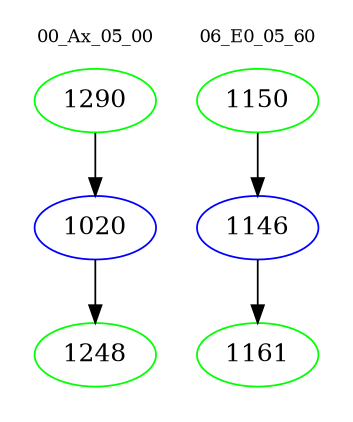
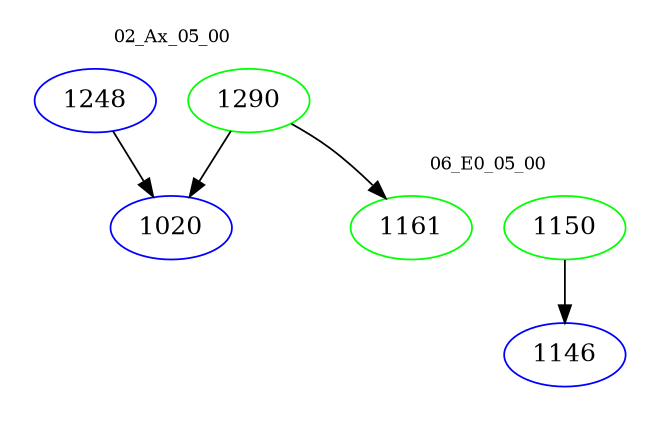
(95, 38) -> (172, 38)
(258, 38) -> (488, 165)
(95, 283) -> (128, 156)
(258, 283) -> (348, 163)
(95, 355) -> (95, 101)
